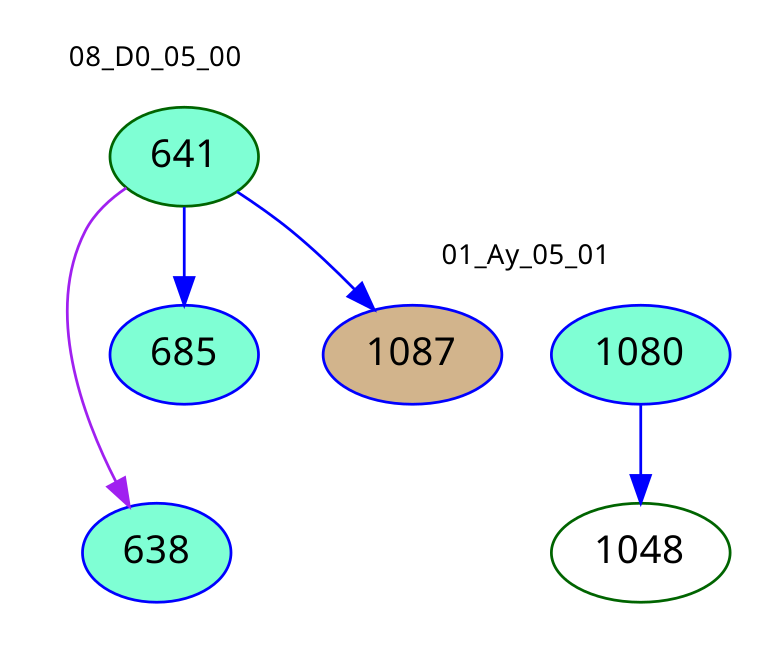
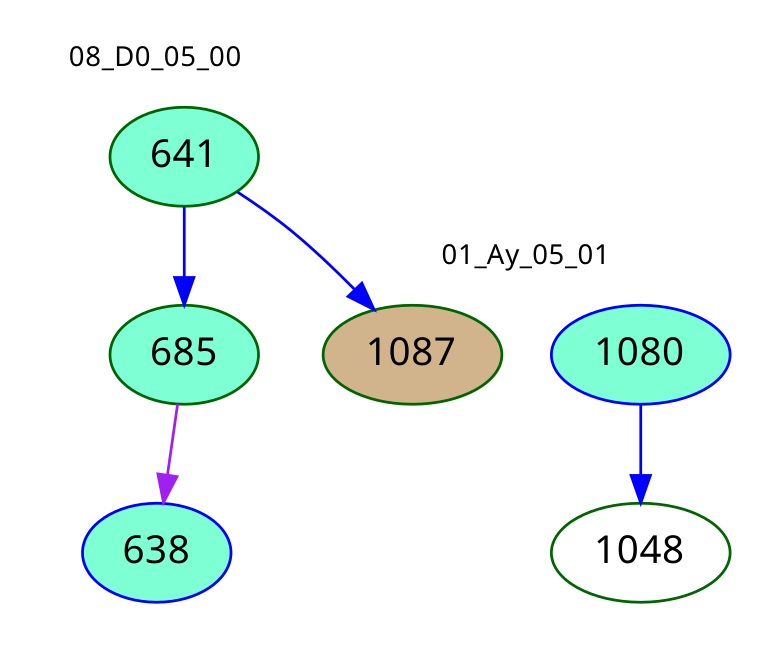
(68, 329) -> (173, 439)
(184, 355) -> (184, 355)
(412, 355) -> (412, 355)
